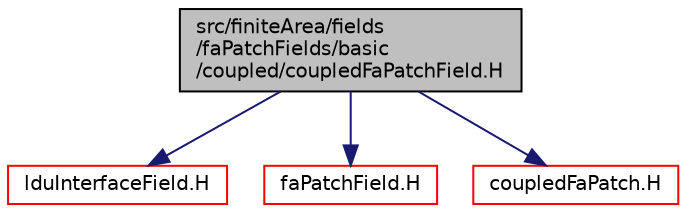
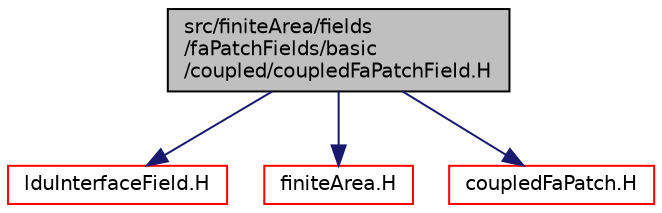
(351, 185) -> (339, 185)
